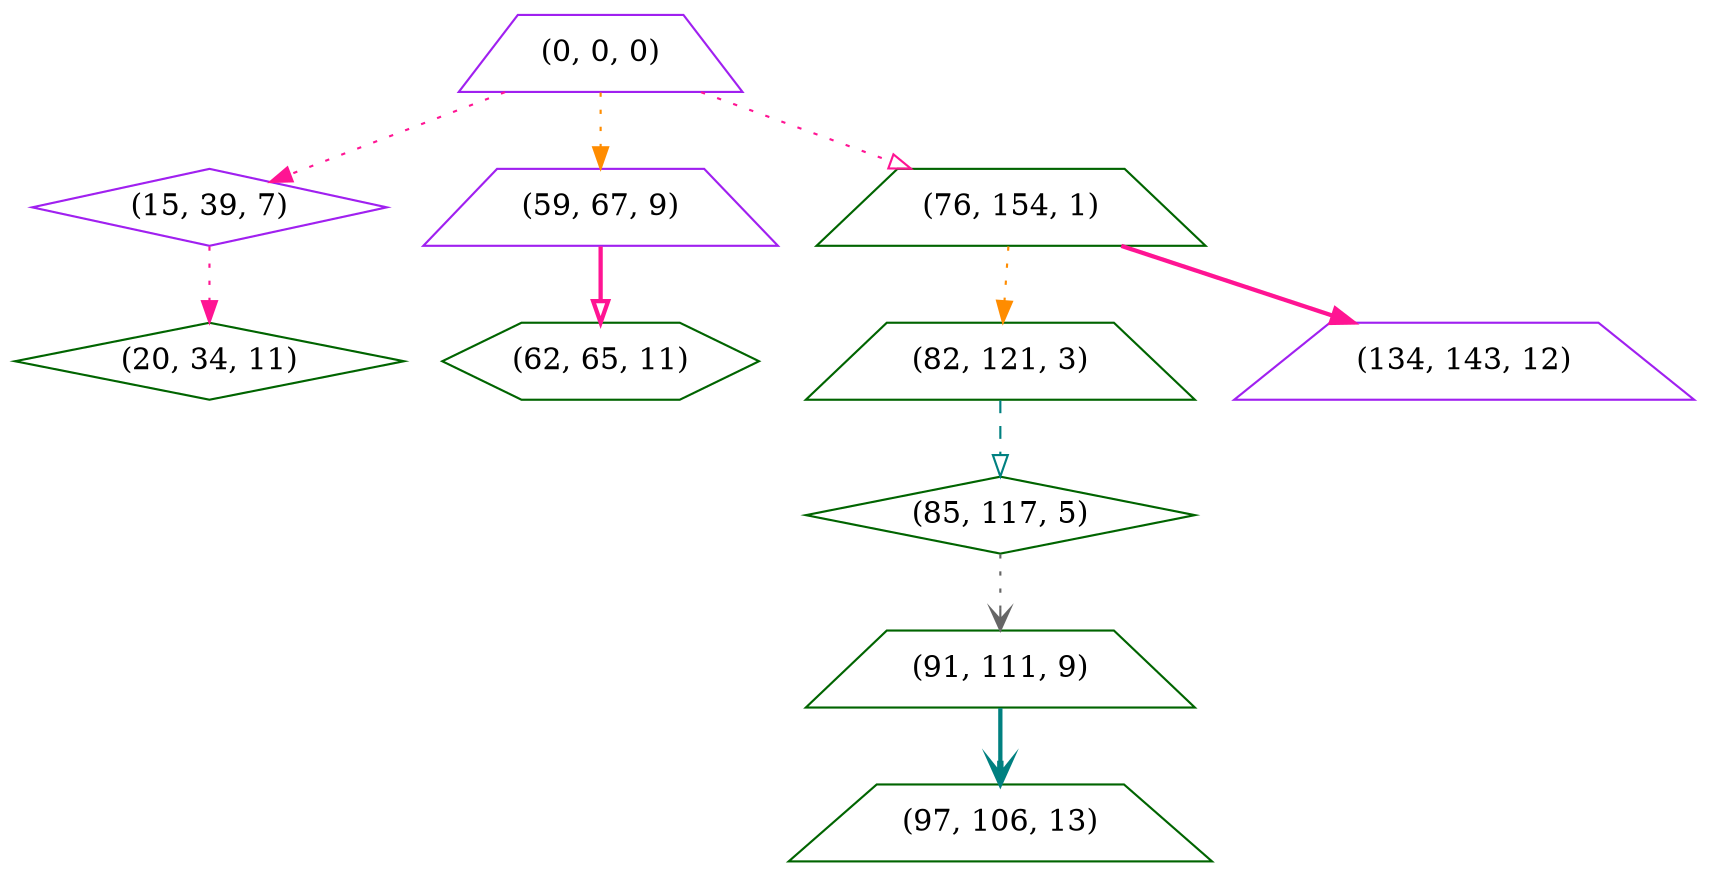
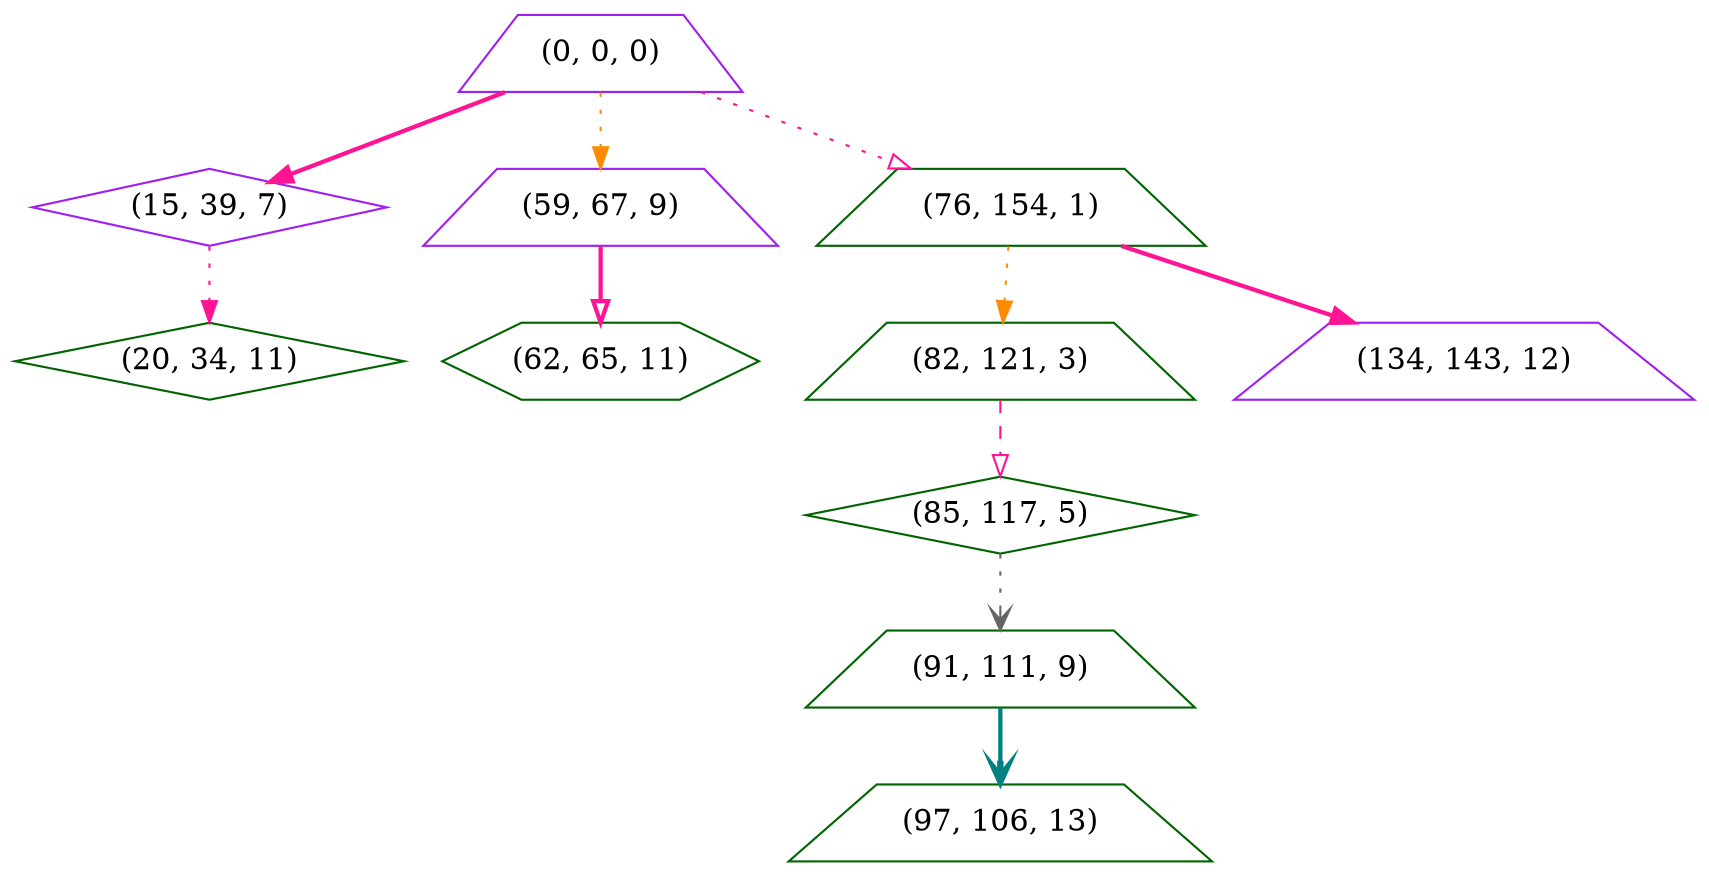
(398, 133) -> (398, 133)
(1000, 428) -> (1000, 428)
